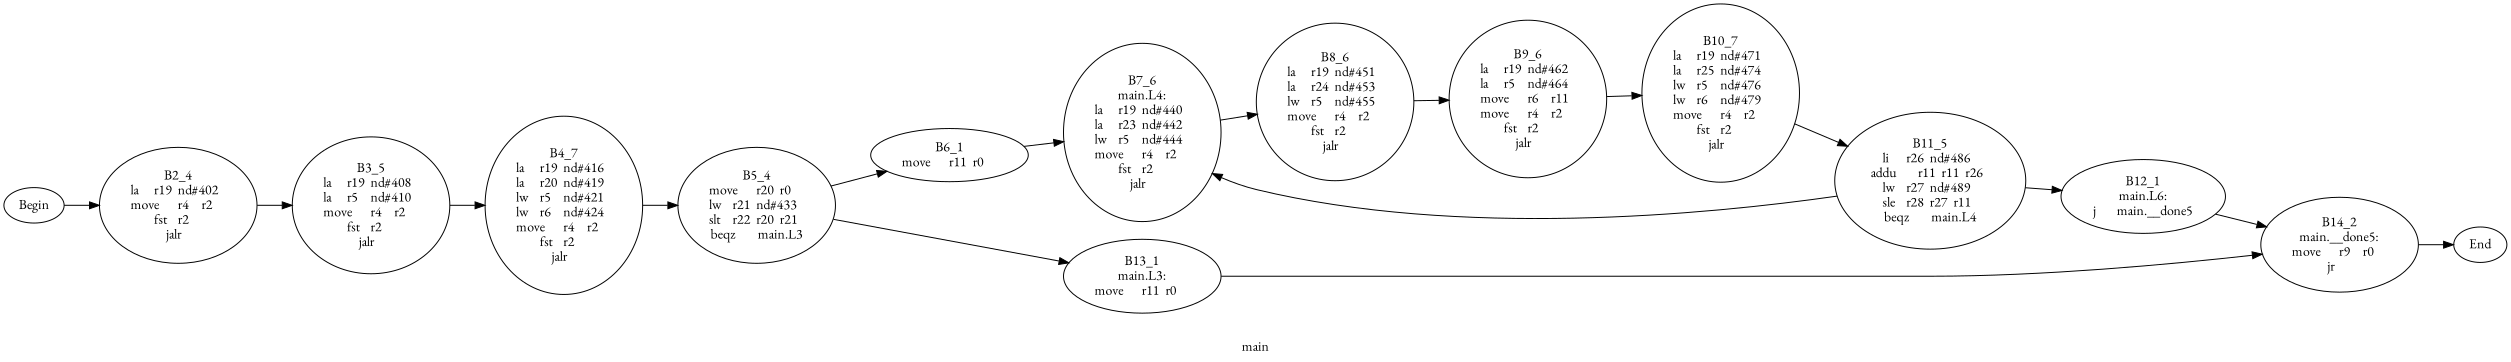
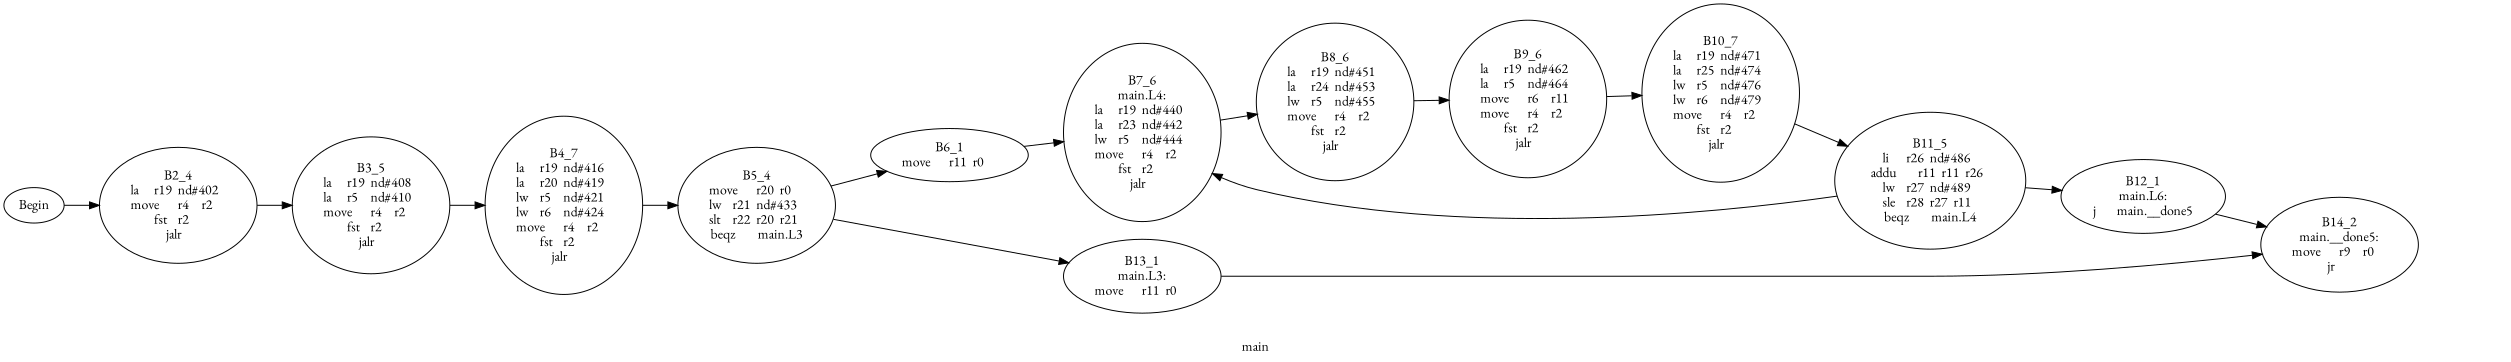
(2480, 245) -> none
